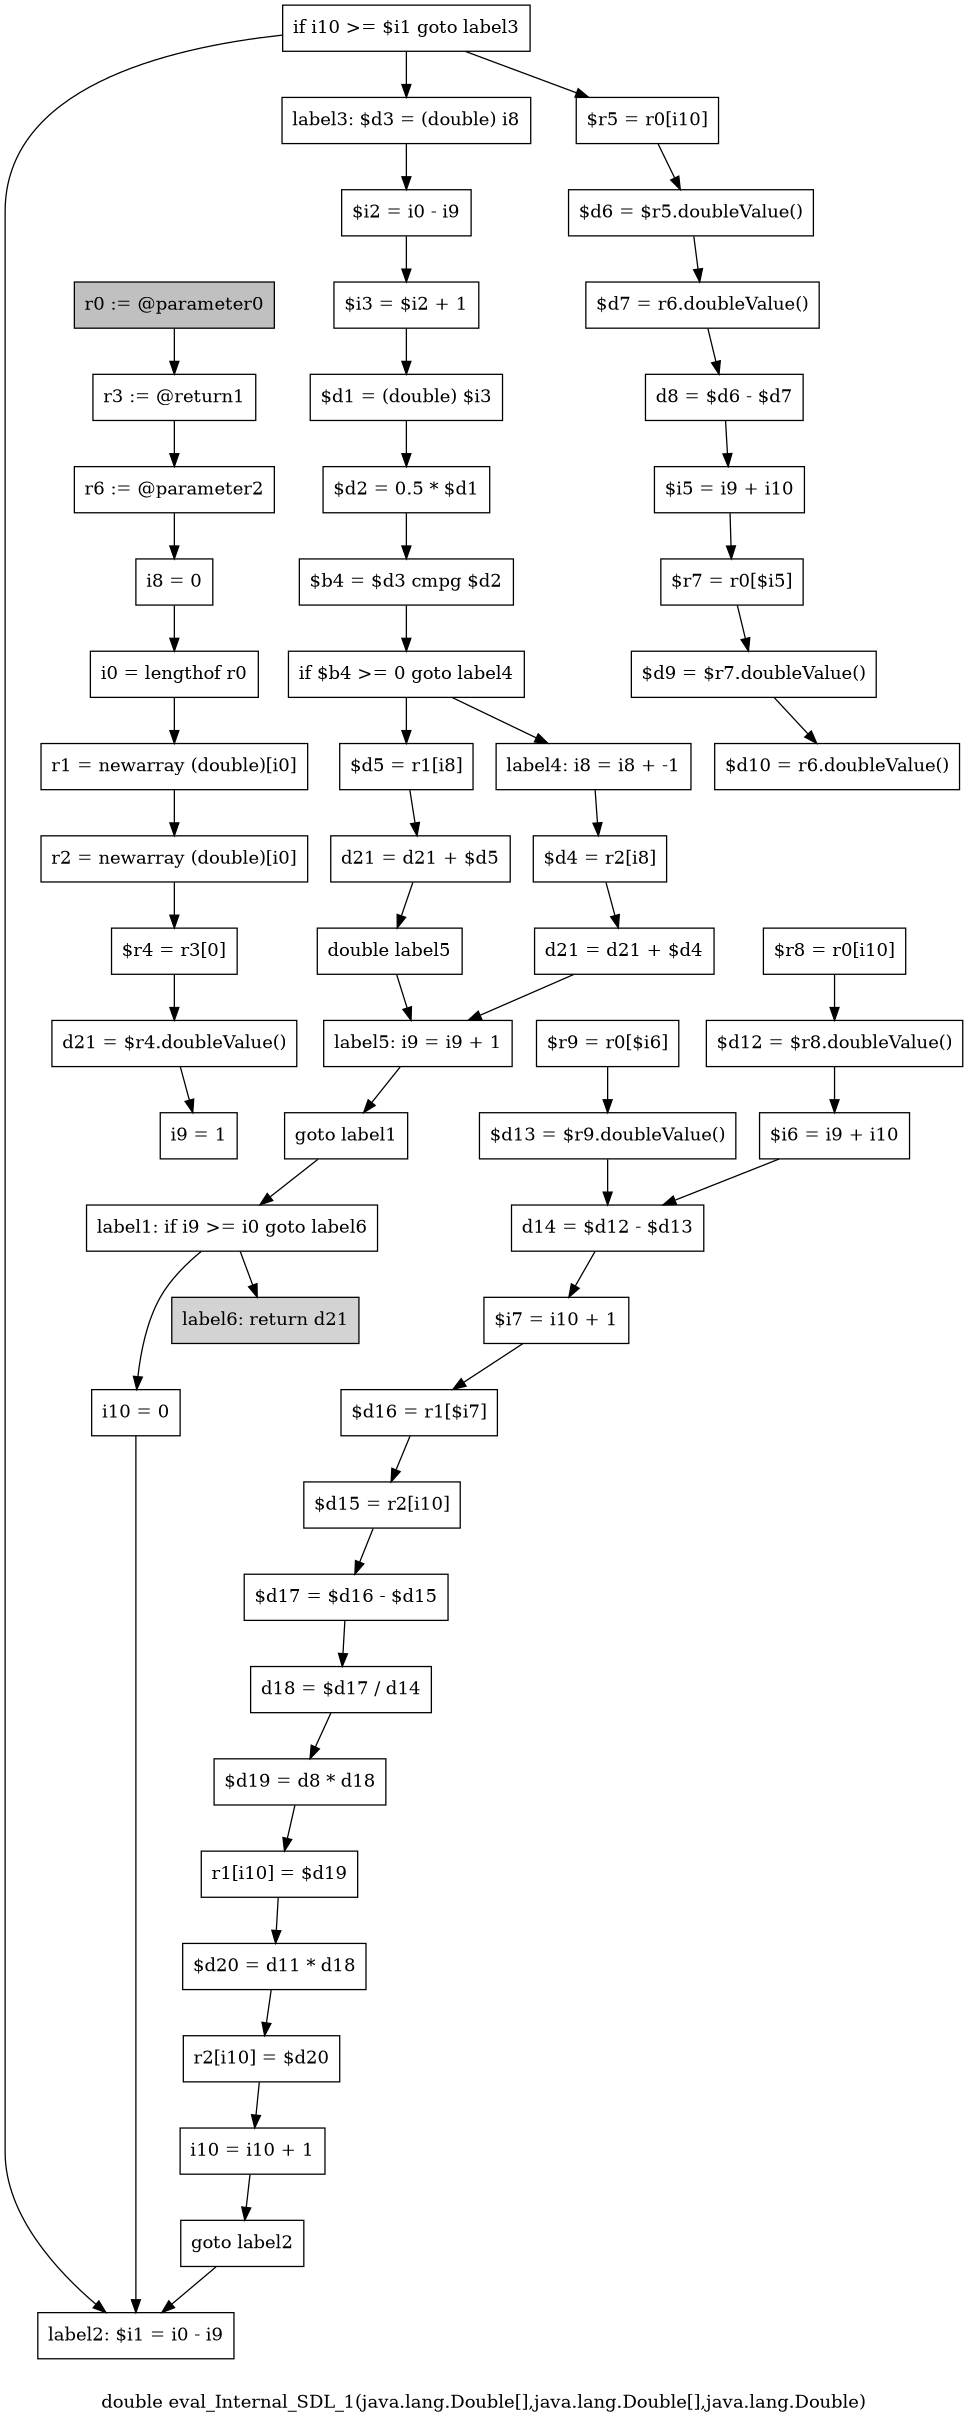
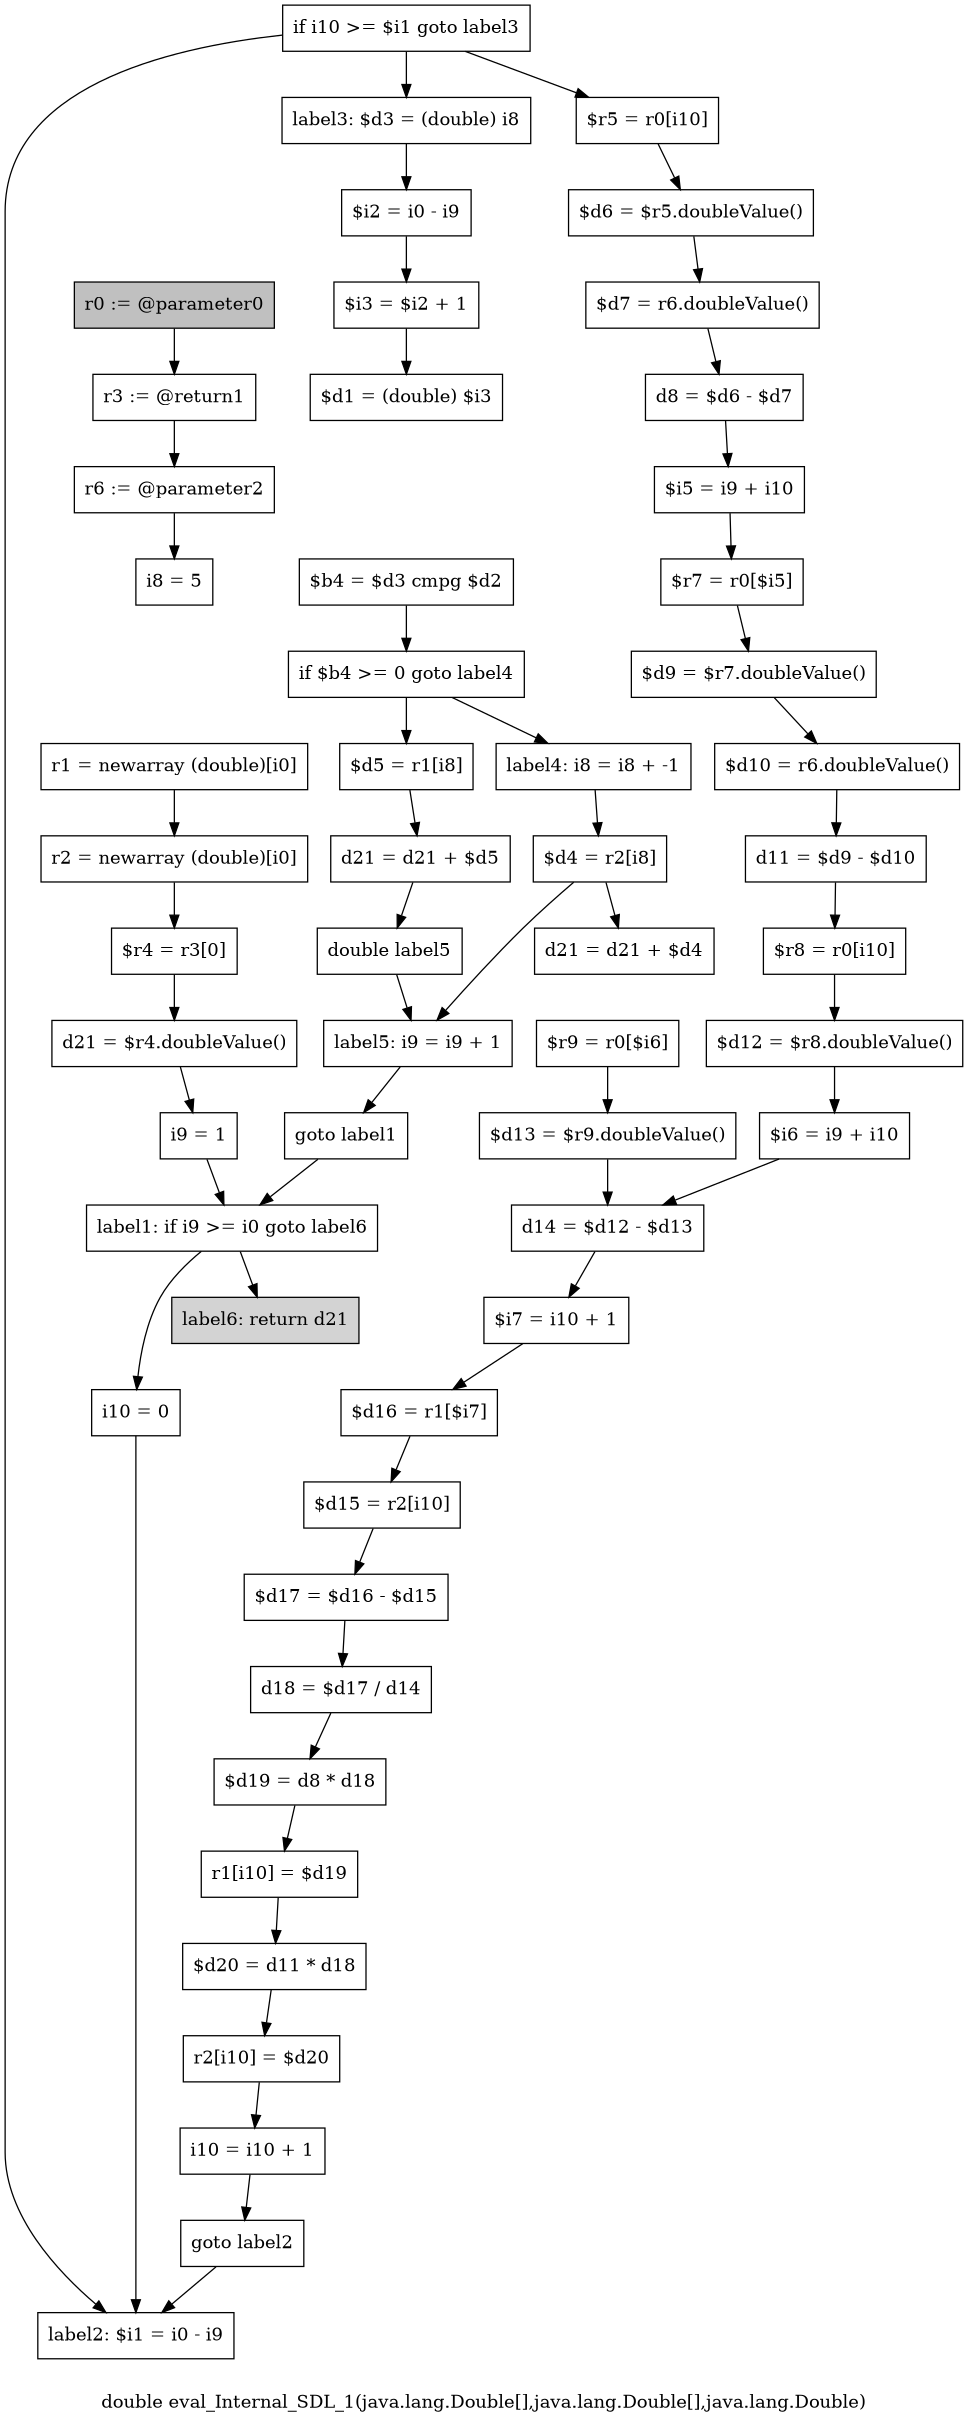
(406, 490) -> none
(174, 582) -> (174, 582)
(174, 674) -> none
none -> (836, 859)
(527, 995) -> (507, 944)
none -> (213, 1176)
